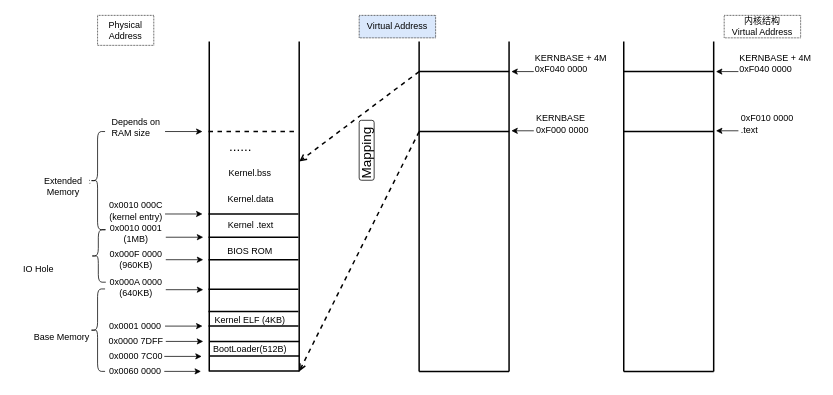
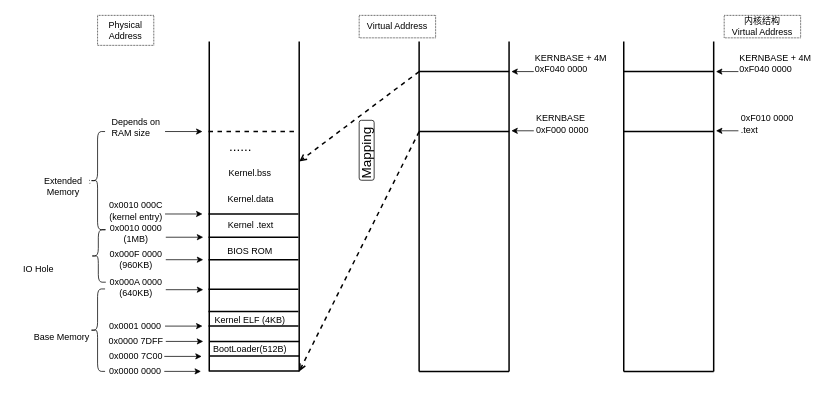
(397, 27) -> (397, 27)
(136, 234) -> (136, 234)
(135, 372) -> (135, 372)
